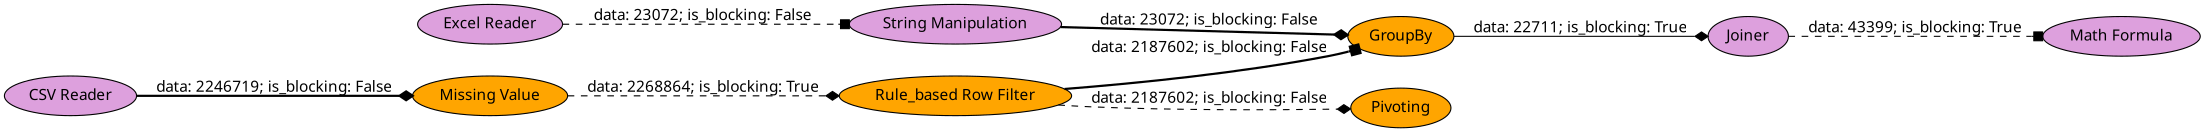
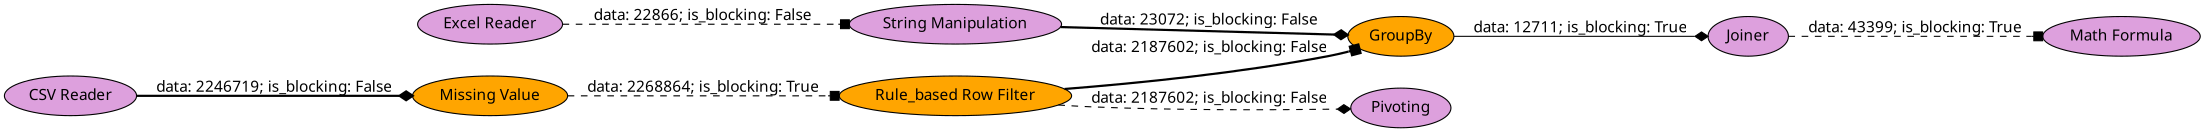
(703, 16) -> (703, 16)
(1581, 28) -> (1581, 28)
(698, 96) -> (698, 96)
(1401, 108) -> (1401, 108)
